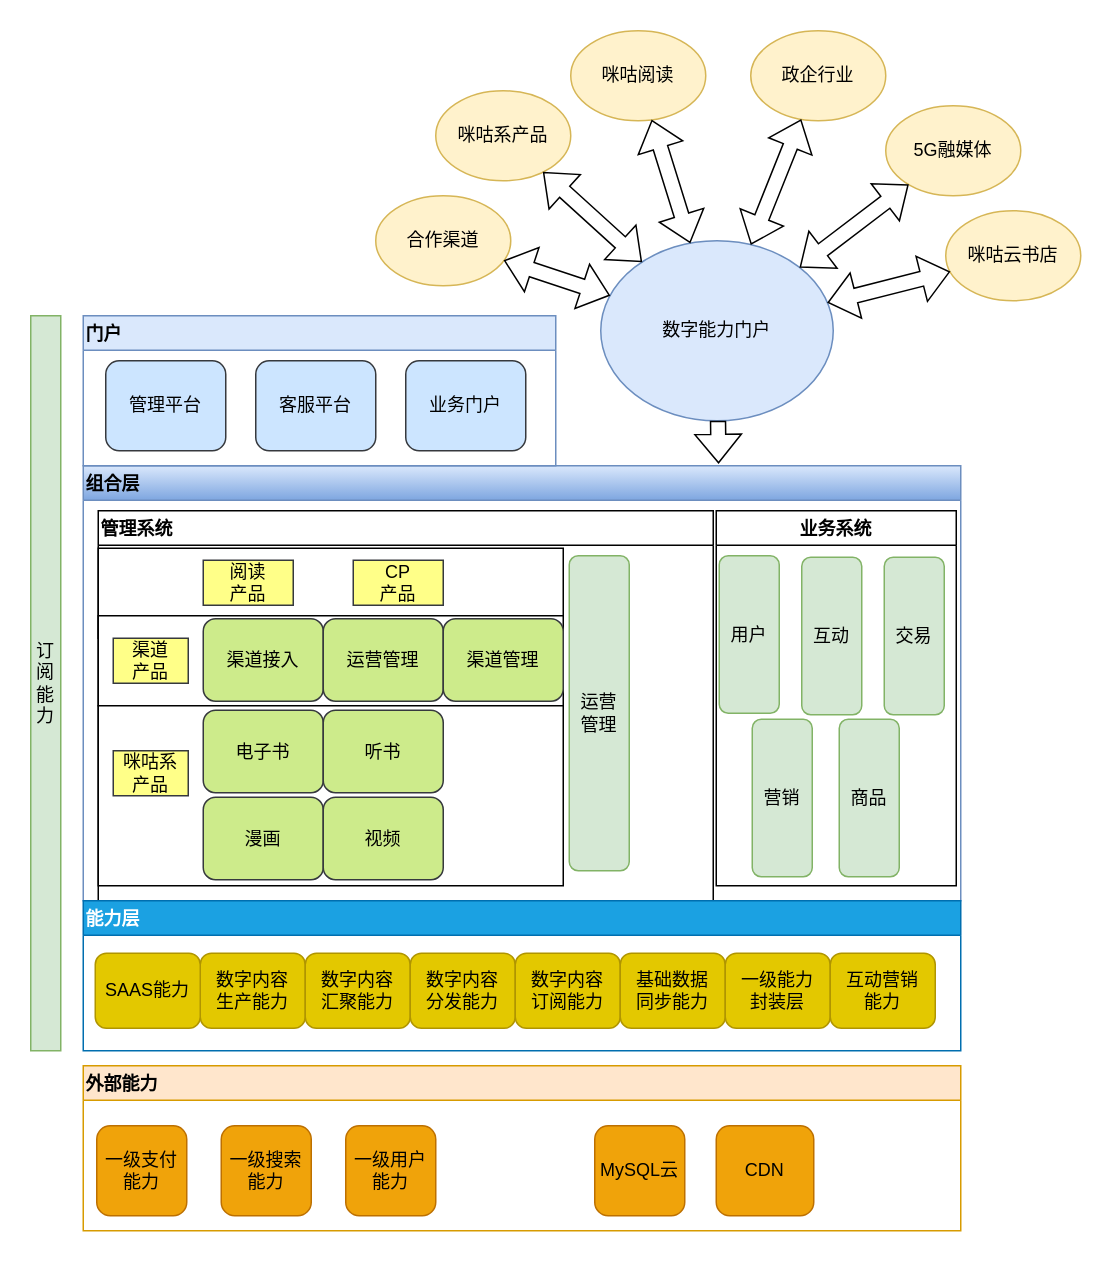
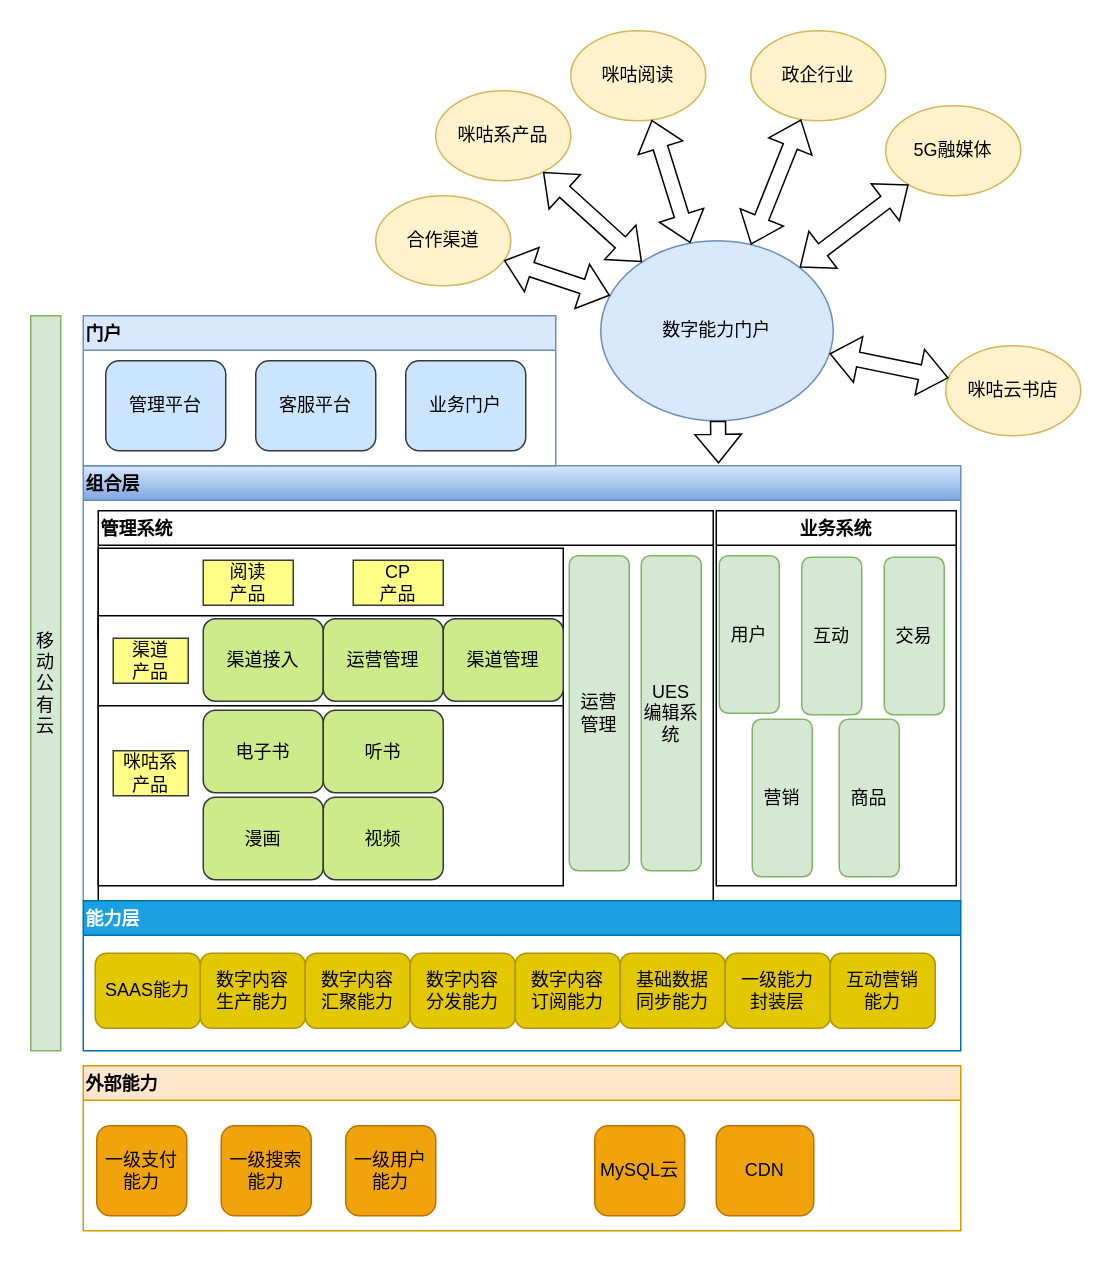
(1013, 256) -> (1013, 391)
(46, 683) -> (46, 683)
none -> (671, 713)
